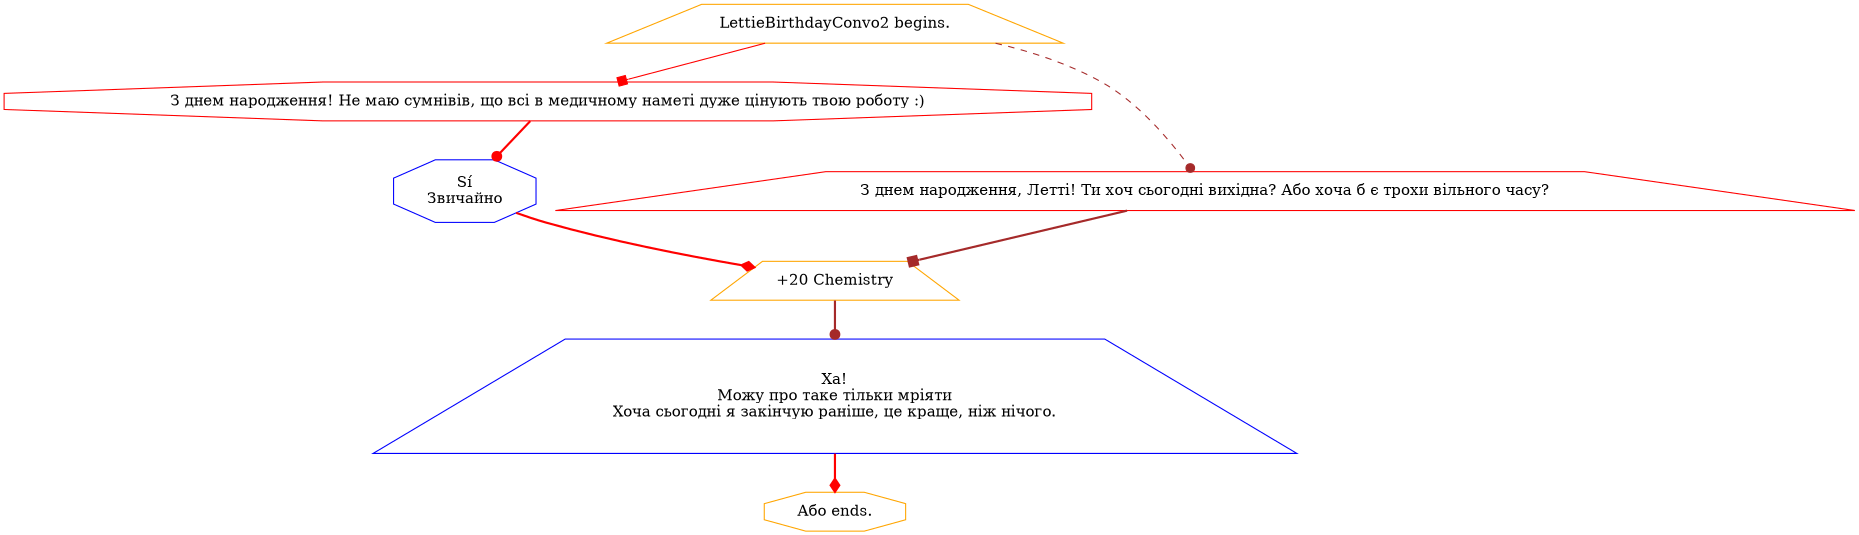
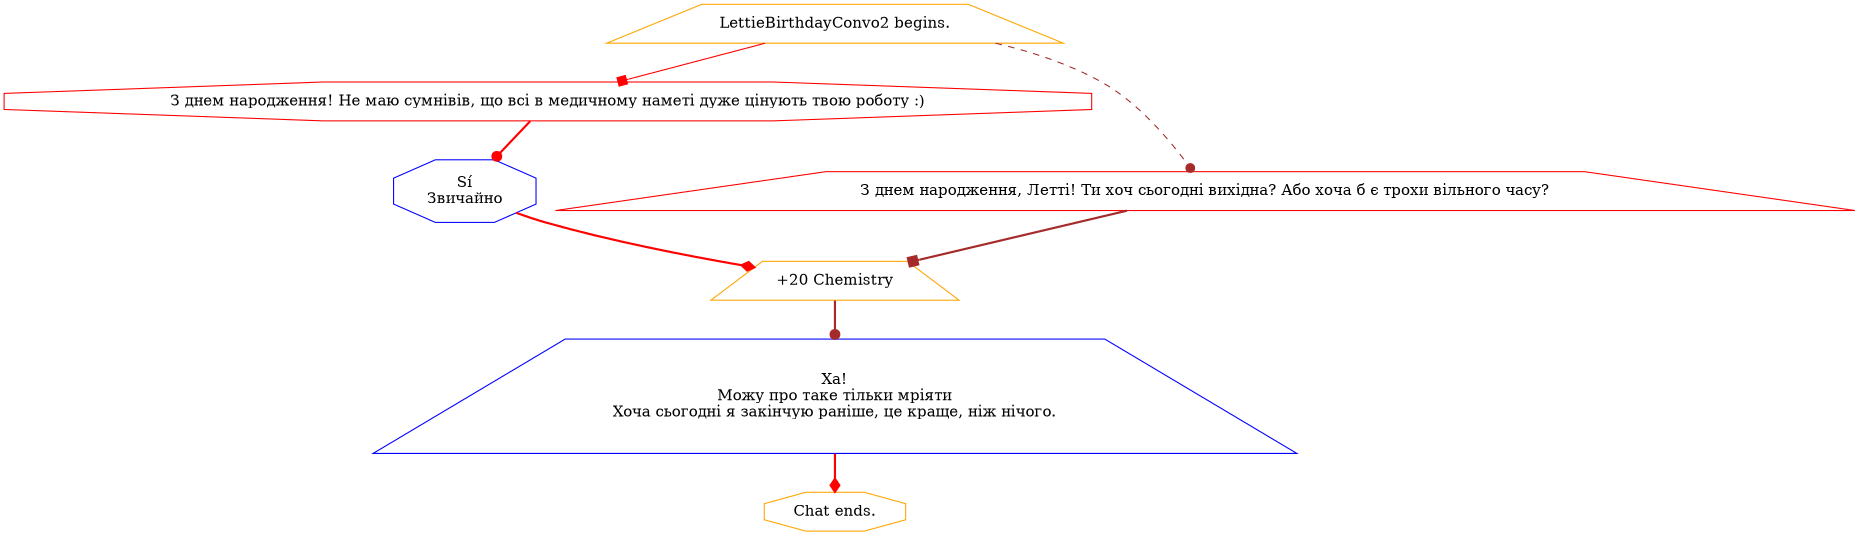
(835, 512) -> (835, 512)
